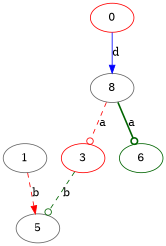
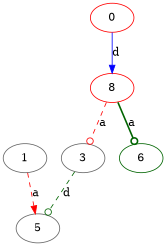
(112, 88) -> (112, 88)
(83, 158) -> (83, 158)
(36, 193) -> (36, 193)
(67, 193) -> (67, 193)
